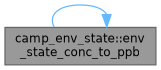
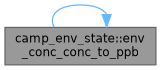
(80, 46) -> (80, 46)
